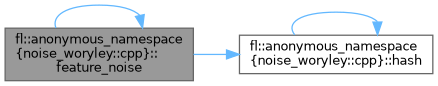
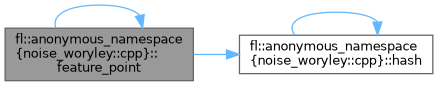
(99, 54) -> (99, 54)
